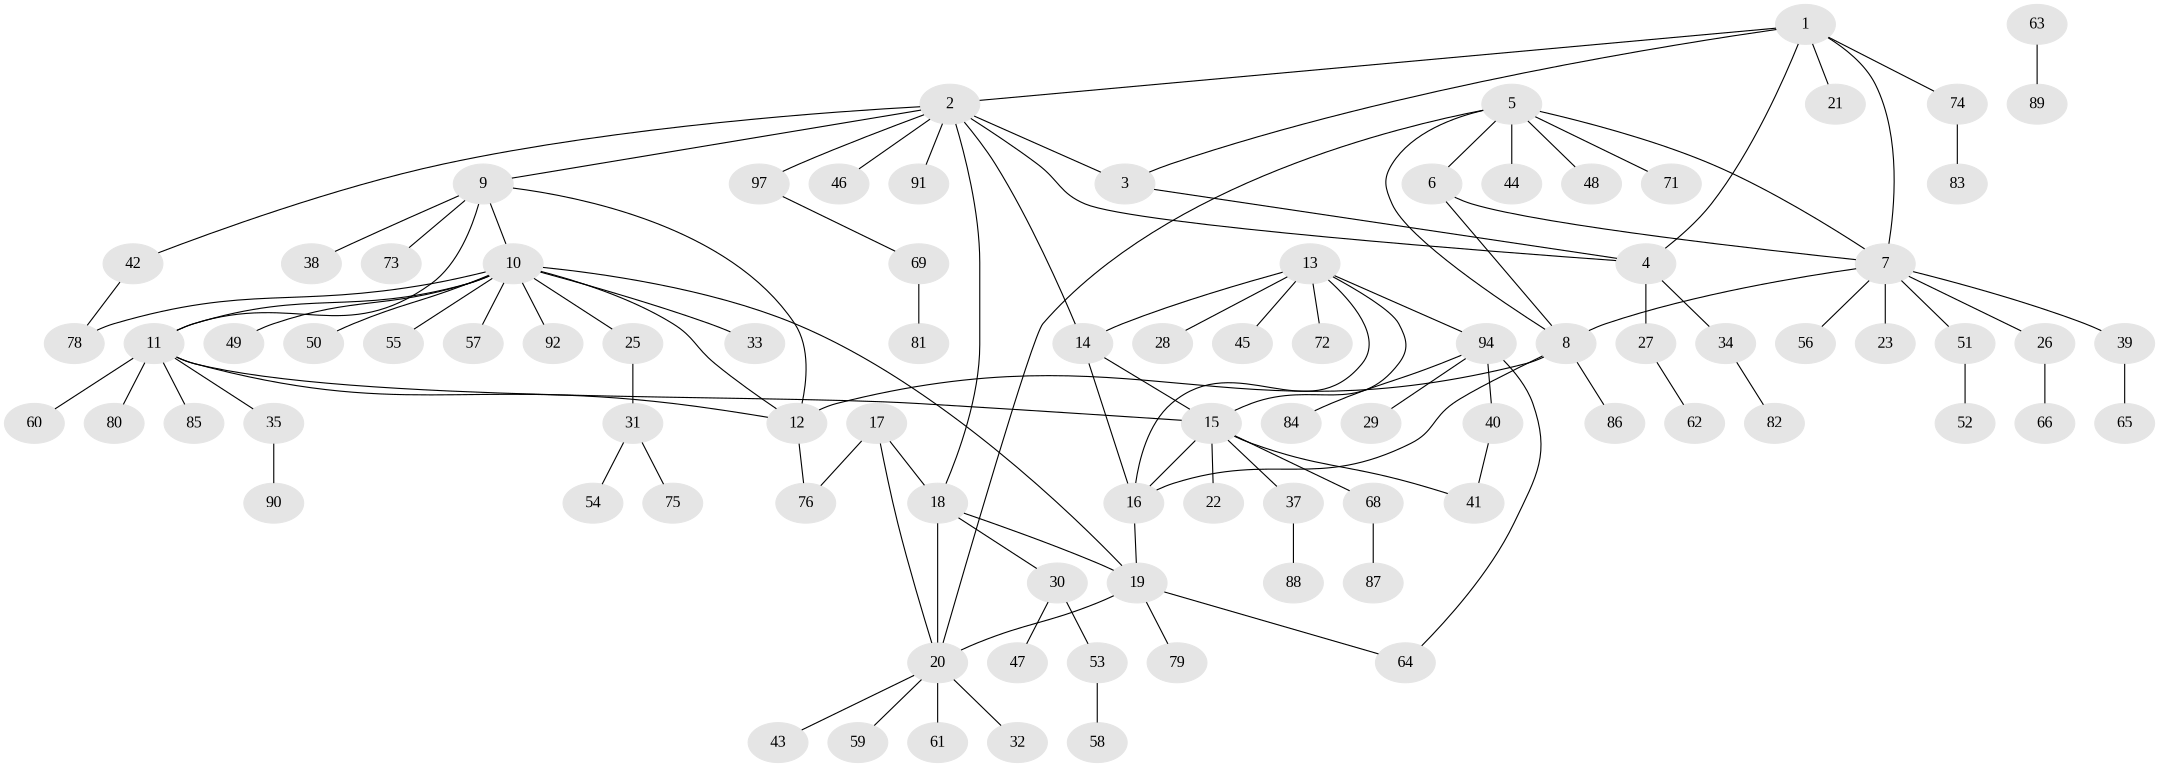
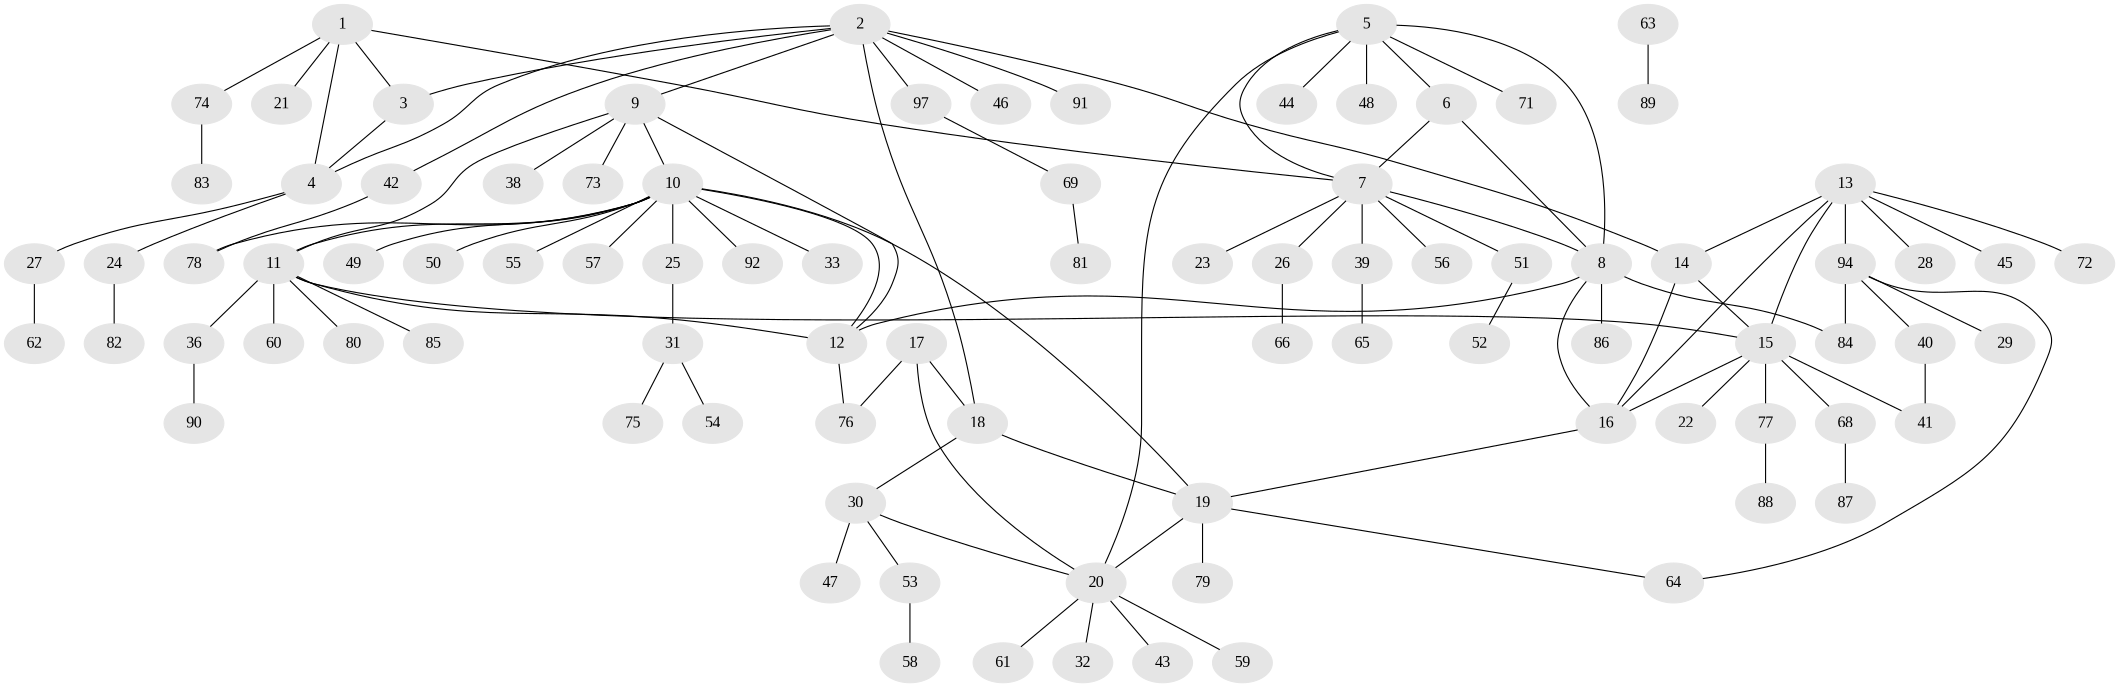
(1378, 64) -> none
none -> (1708, 301)
(1726, 344) -> (114, 264)
(274, 423) -> (194, 344)
(1293, 503) -> (1766, 423)
(938, 583) -> (974, 547)
